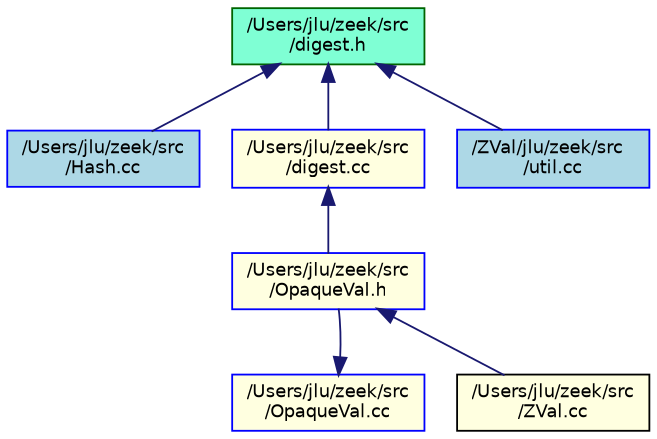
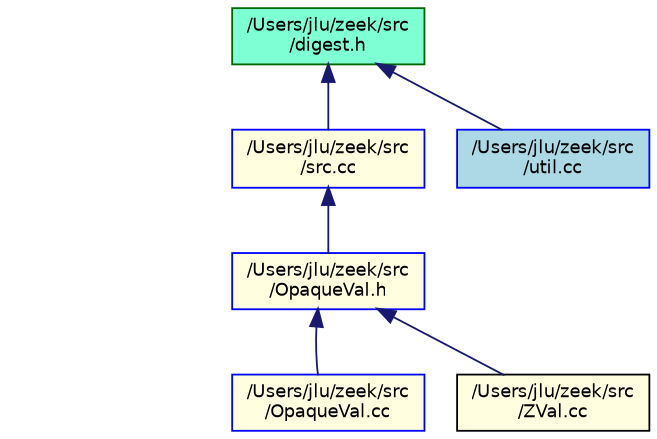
(103, 159) -> none
(328, 159) -> (328, 159)
(553, 159) -> (553, 159)
(340, 333) -> (316, 351)
